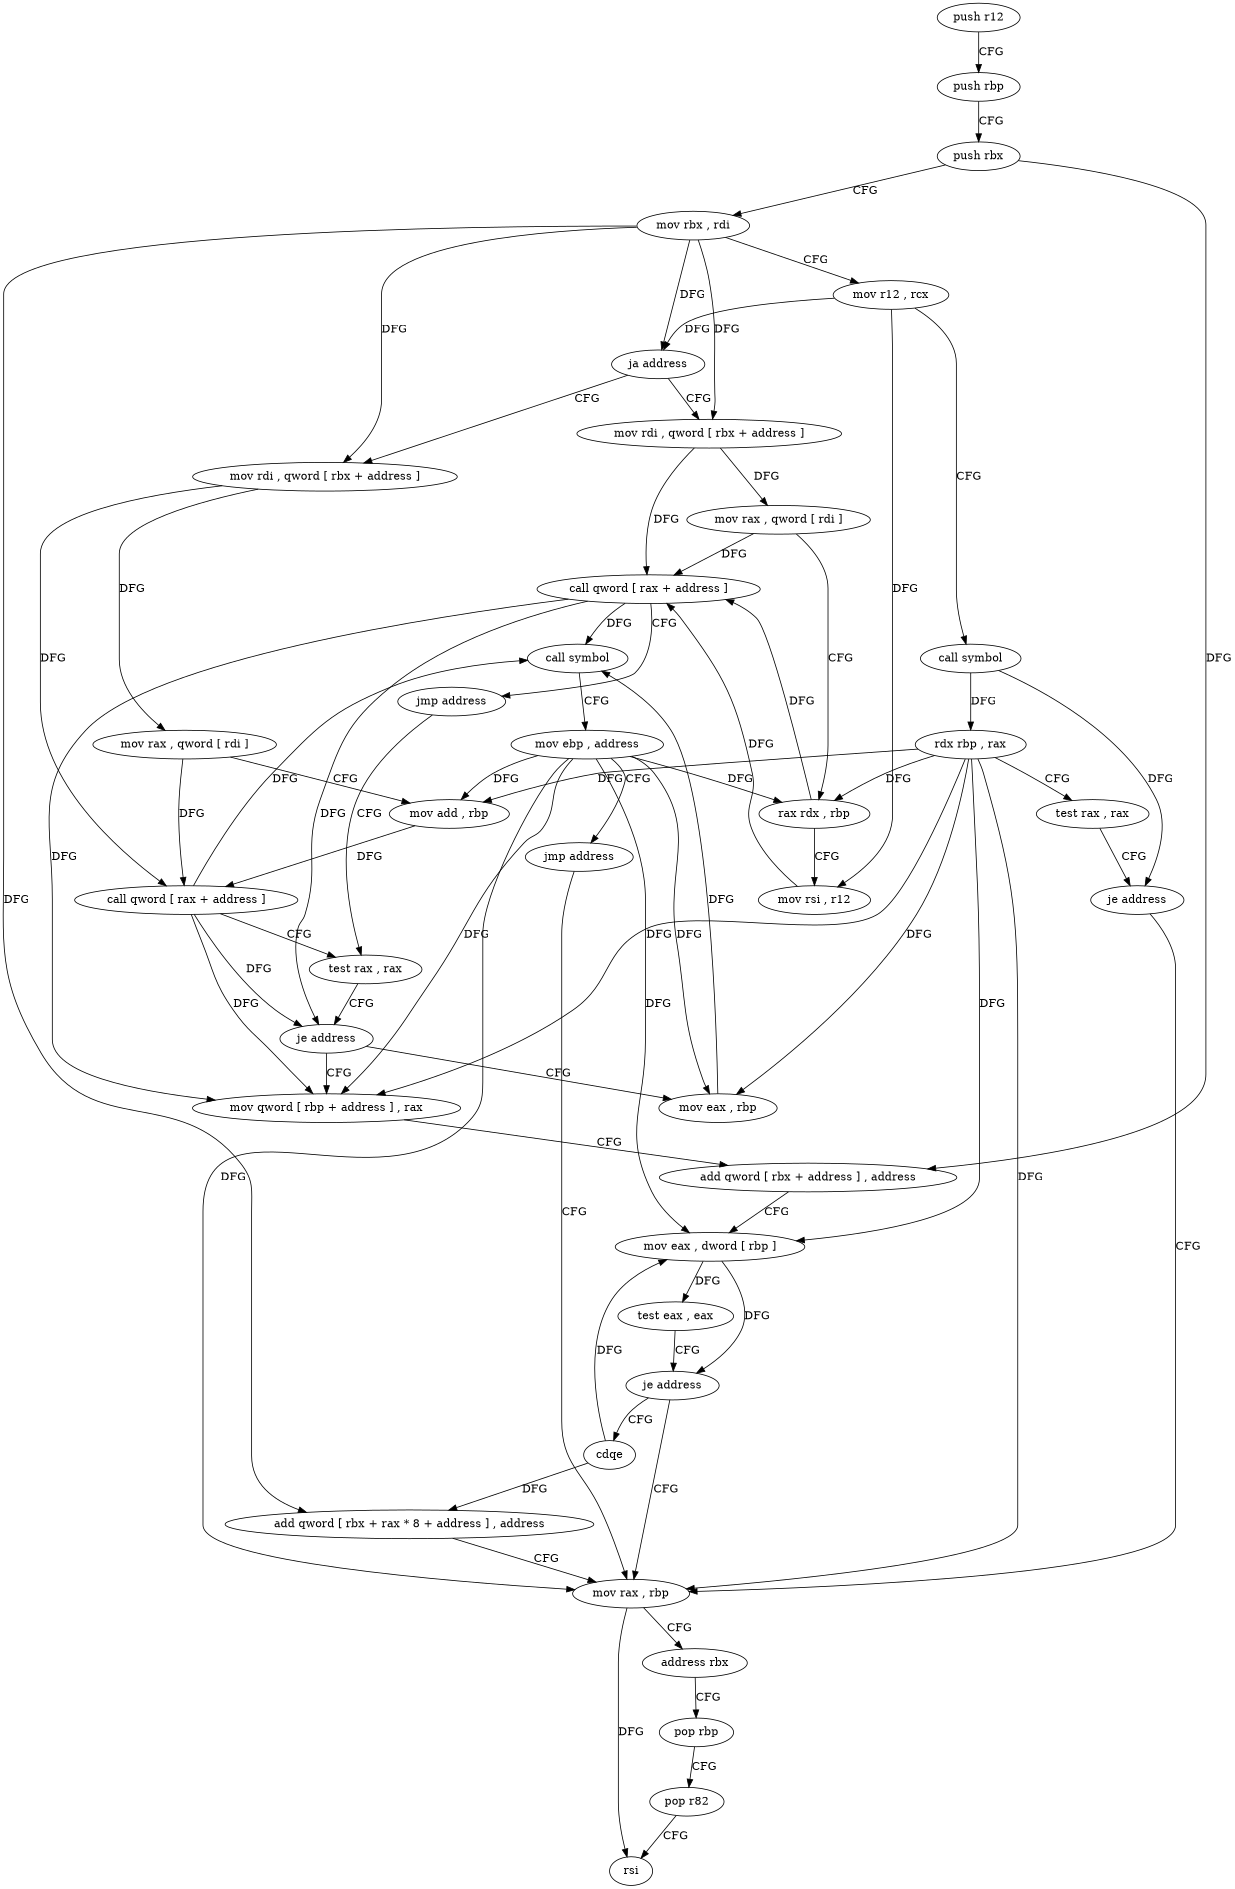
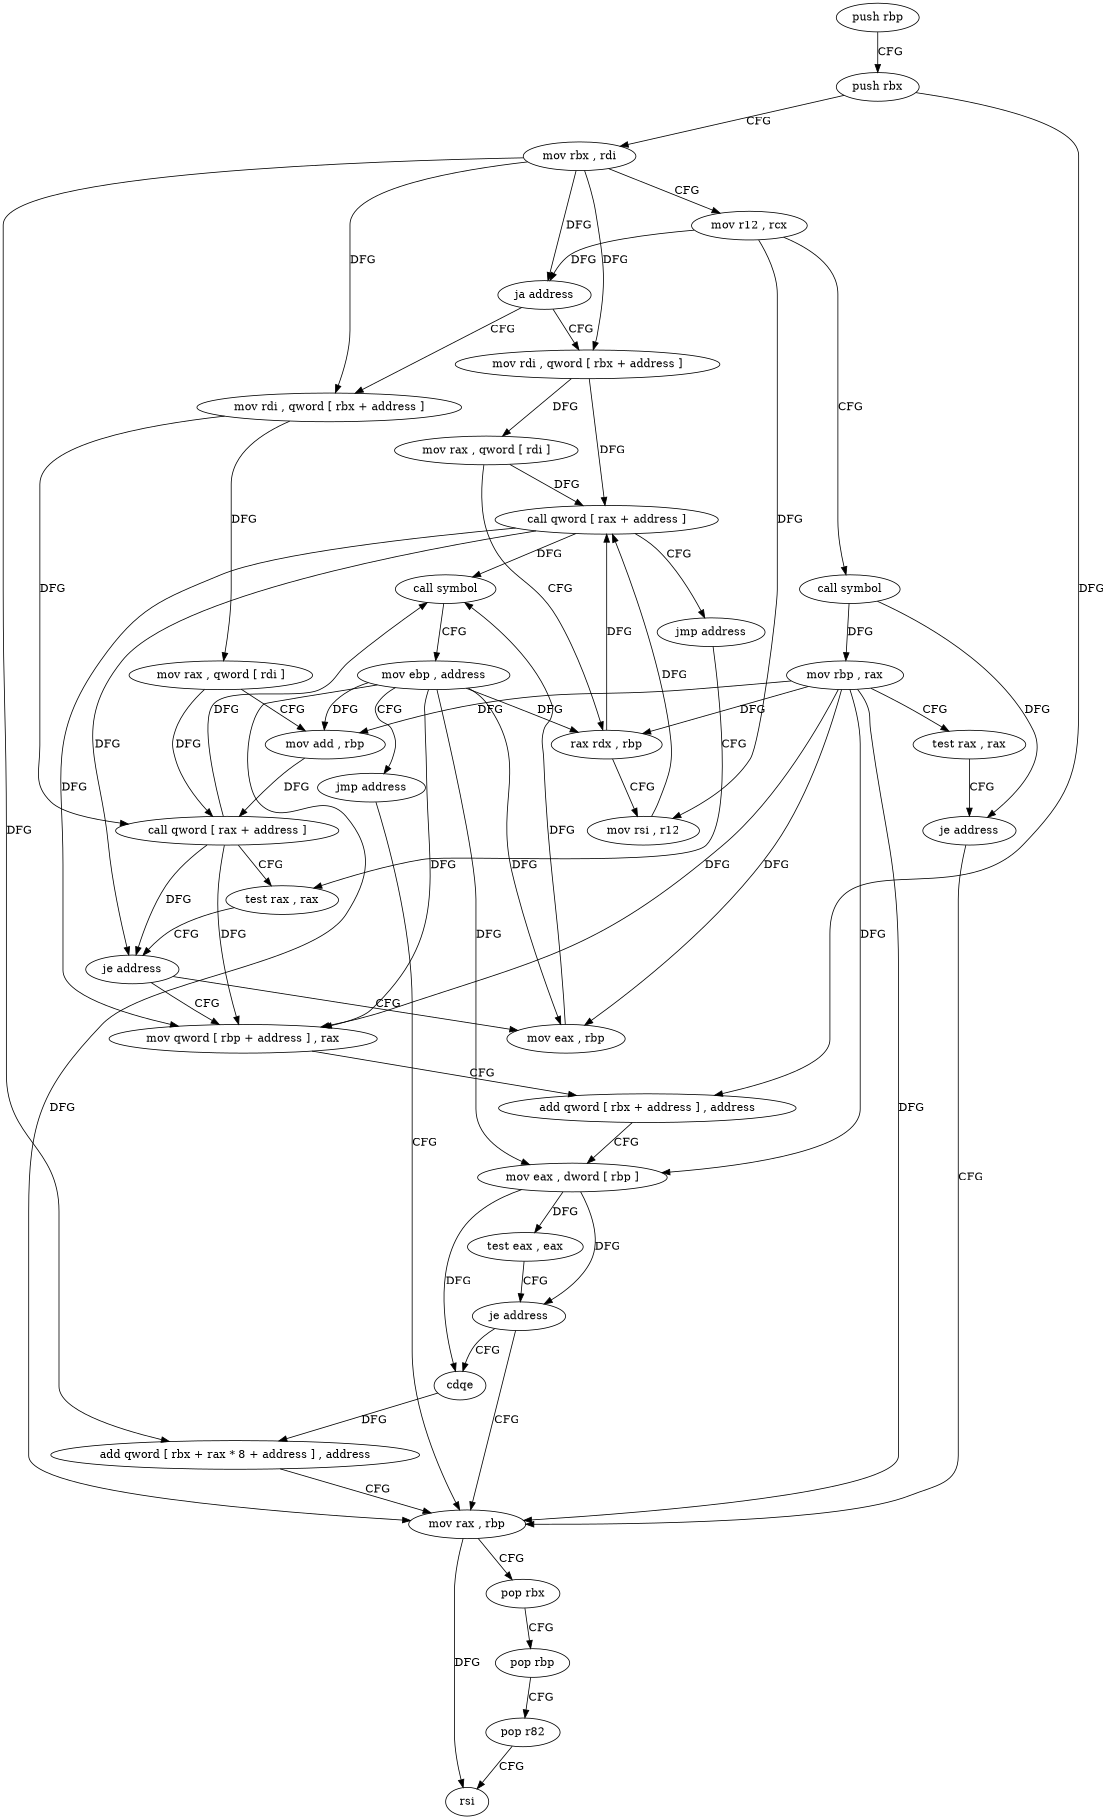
(979, 18) -> none
(971, 745) -> (845, 675)
(597, 1339) -> (449, 1259)
(695, 1663) -> (523, 1594)
